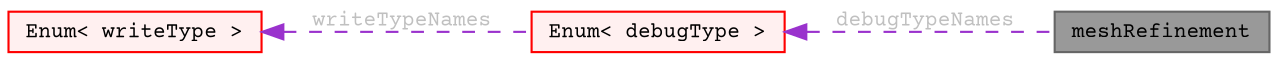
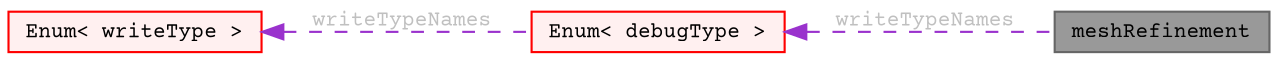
(920, 20) -> (920, 20)
